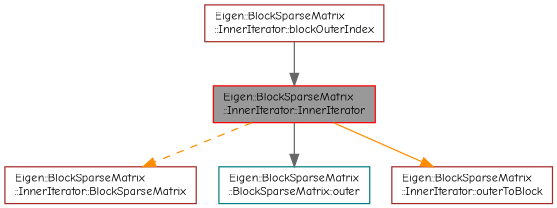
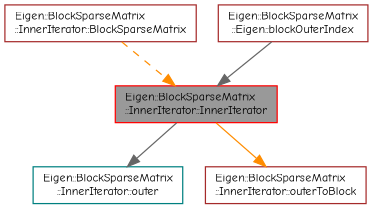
(294, 23) -> (293, 23)
(203, 142) -> (143, 60)
(294, 185) -> (108, 185)
